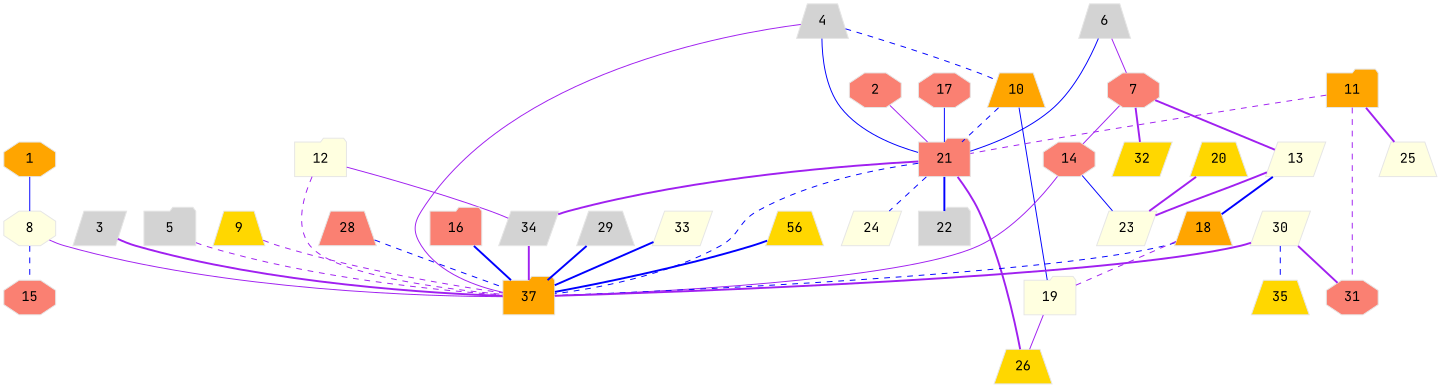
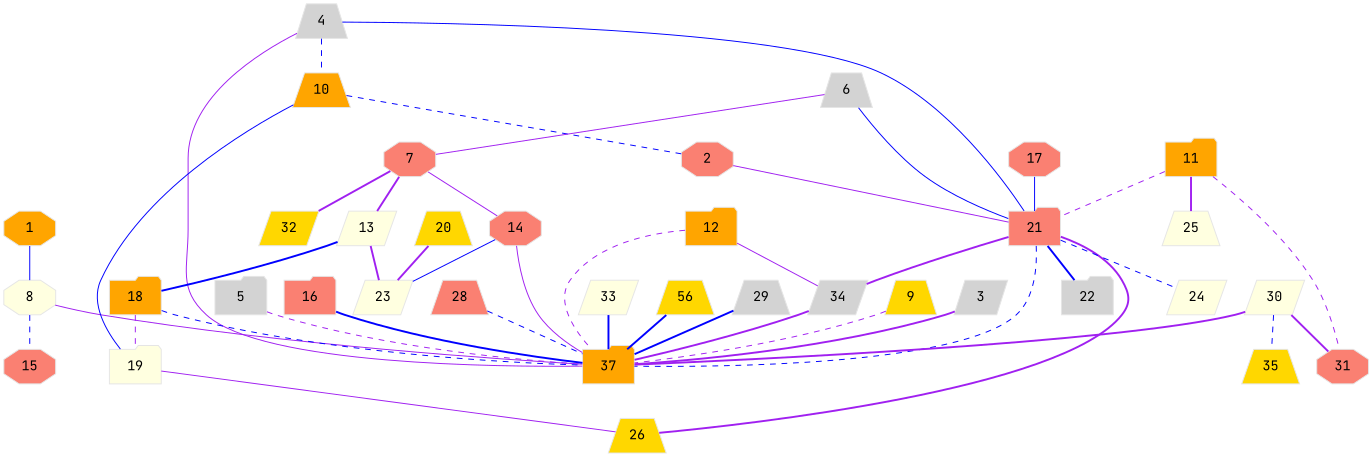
(980, 125) -> (514, 125)
(321, 159) -> (711, 228)
(1203, 228) -> (135, 298)
